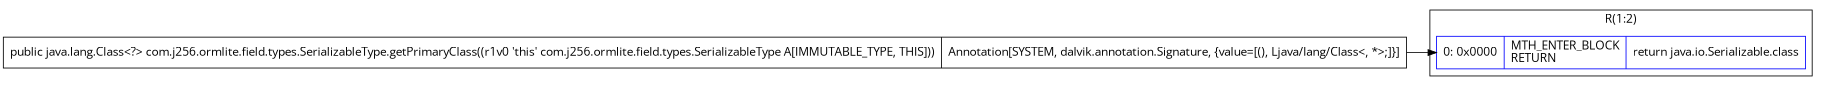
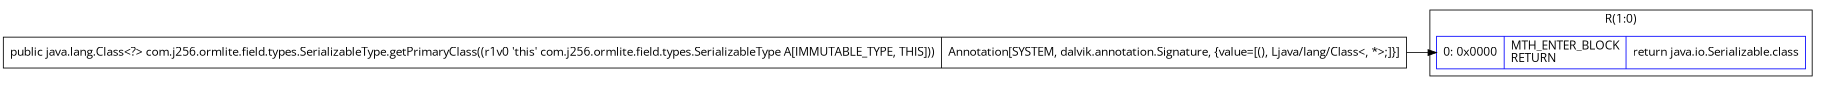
(1621, 20) -> (1621, 20)
